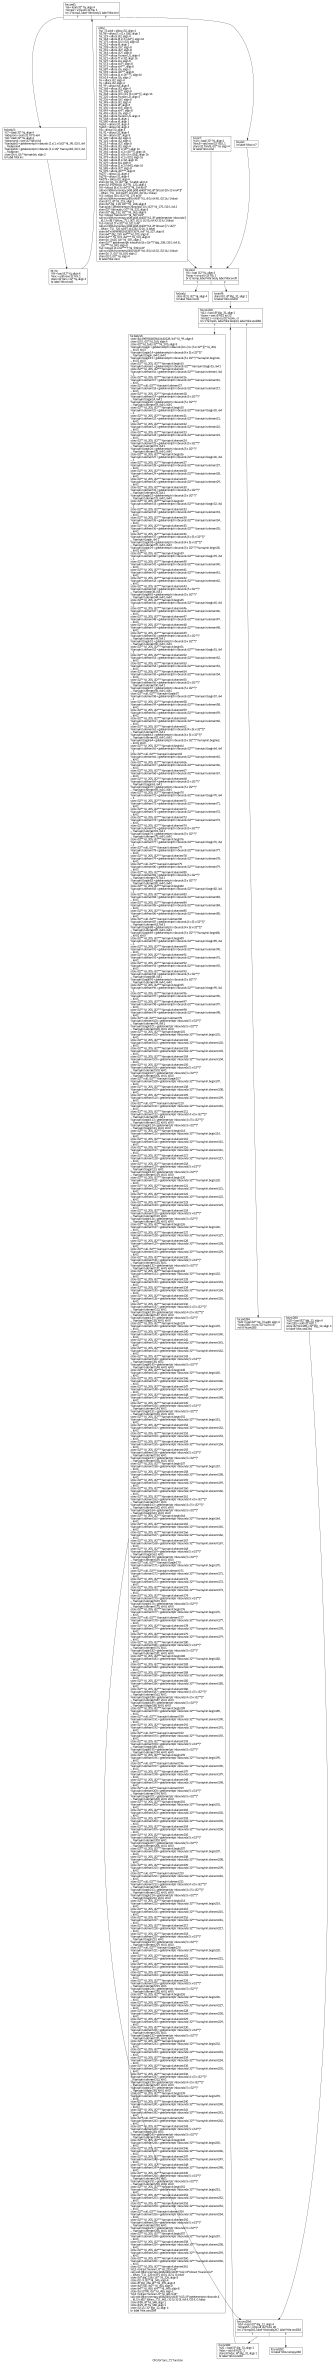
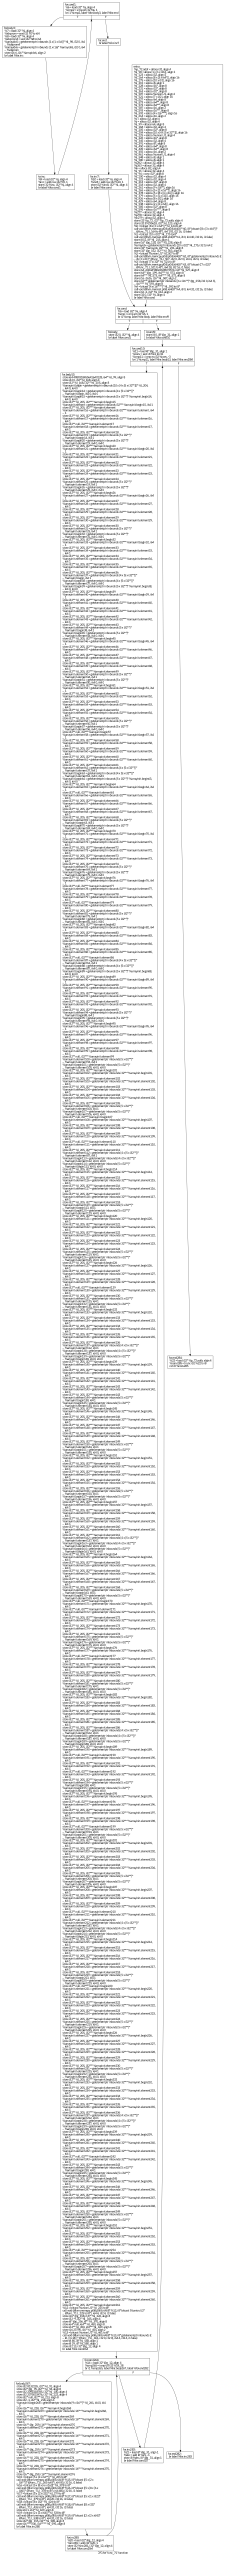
(114, 135) -> (149, 174)
(248, 209) -> (109, 109)
(286, 2352) -> (180, 2457)
none -> (63, 2455)
